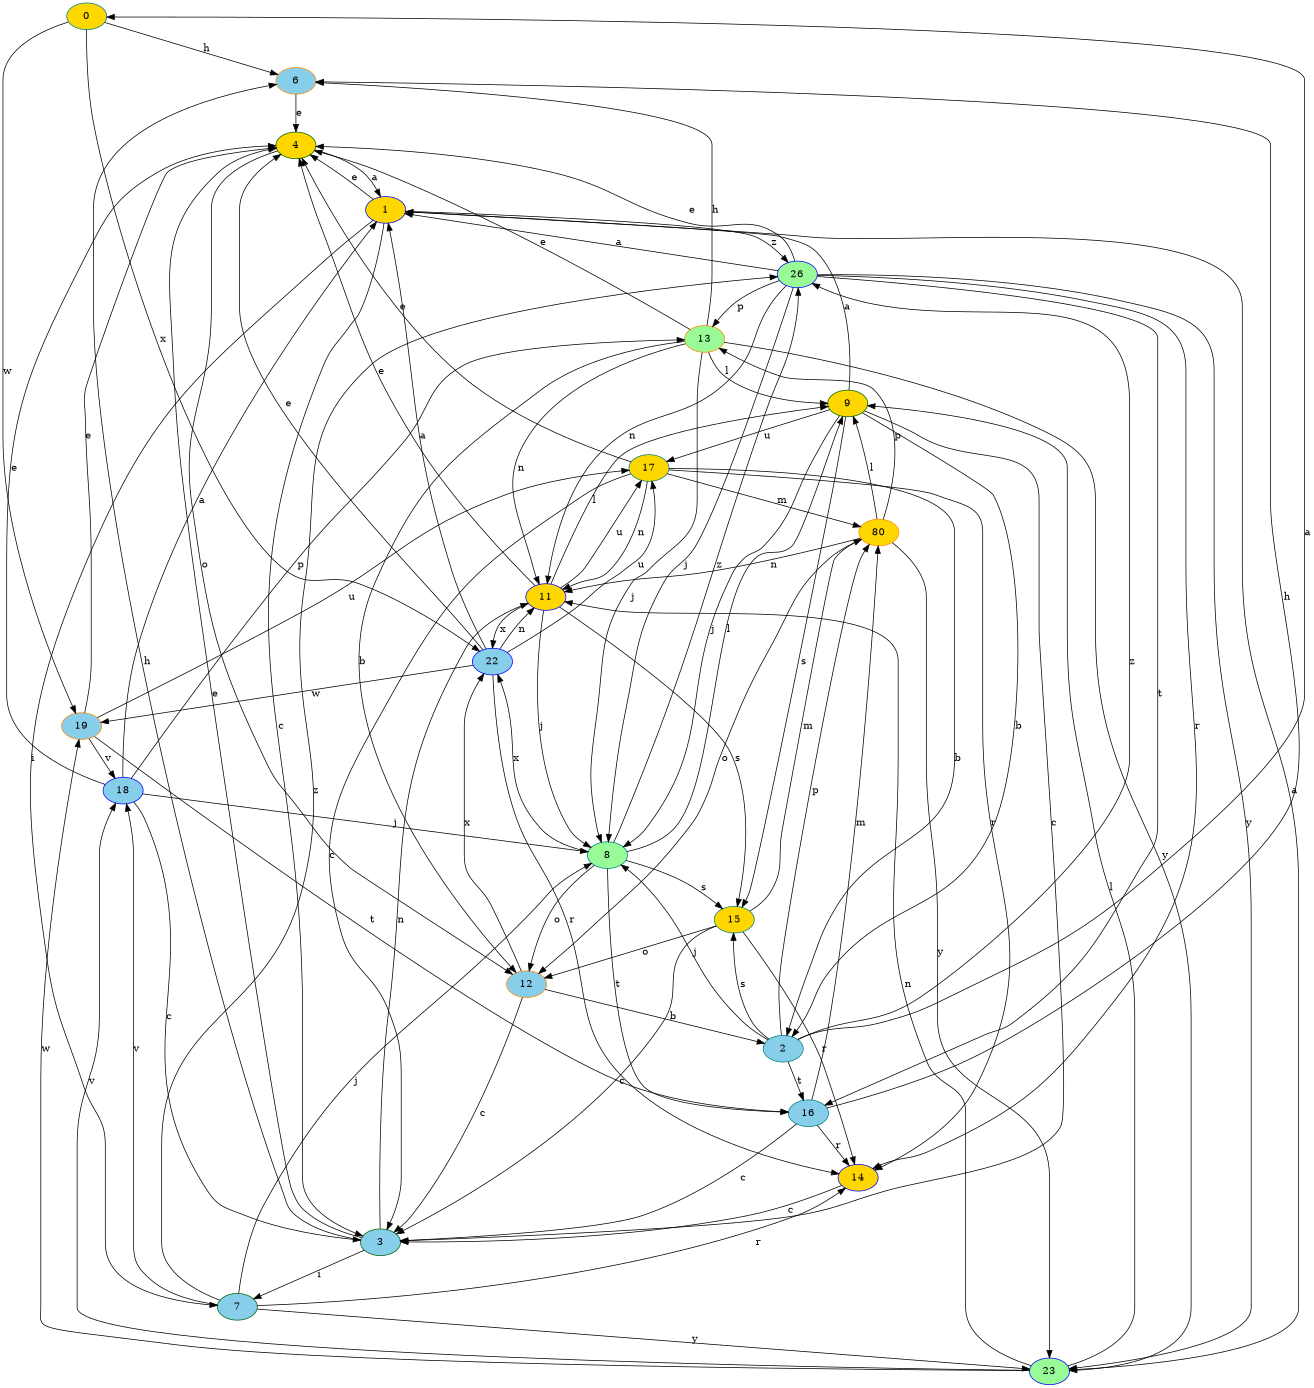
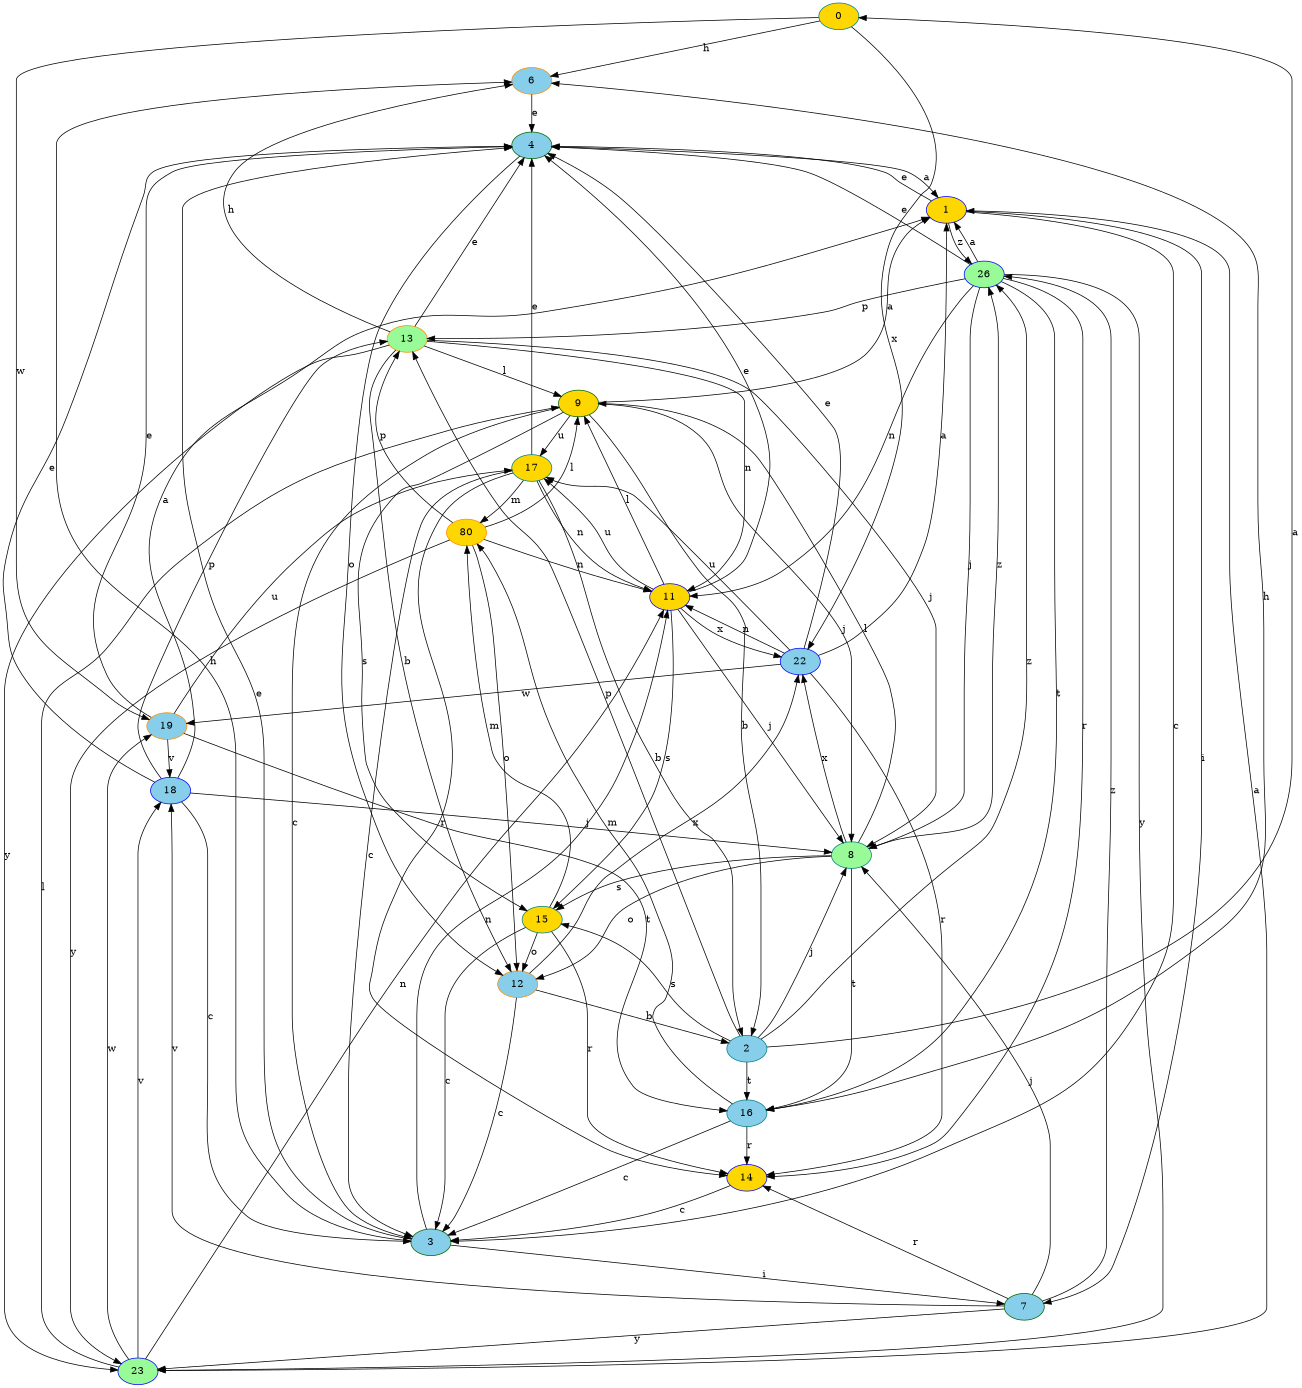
(296, 145) -> (532, 145)
(810, 791) -> (593, 668)
